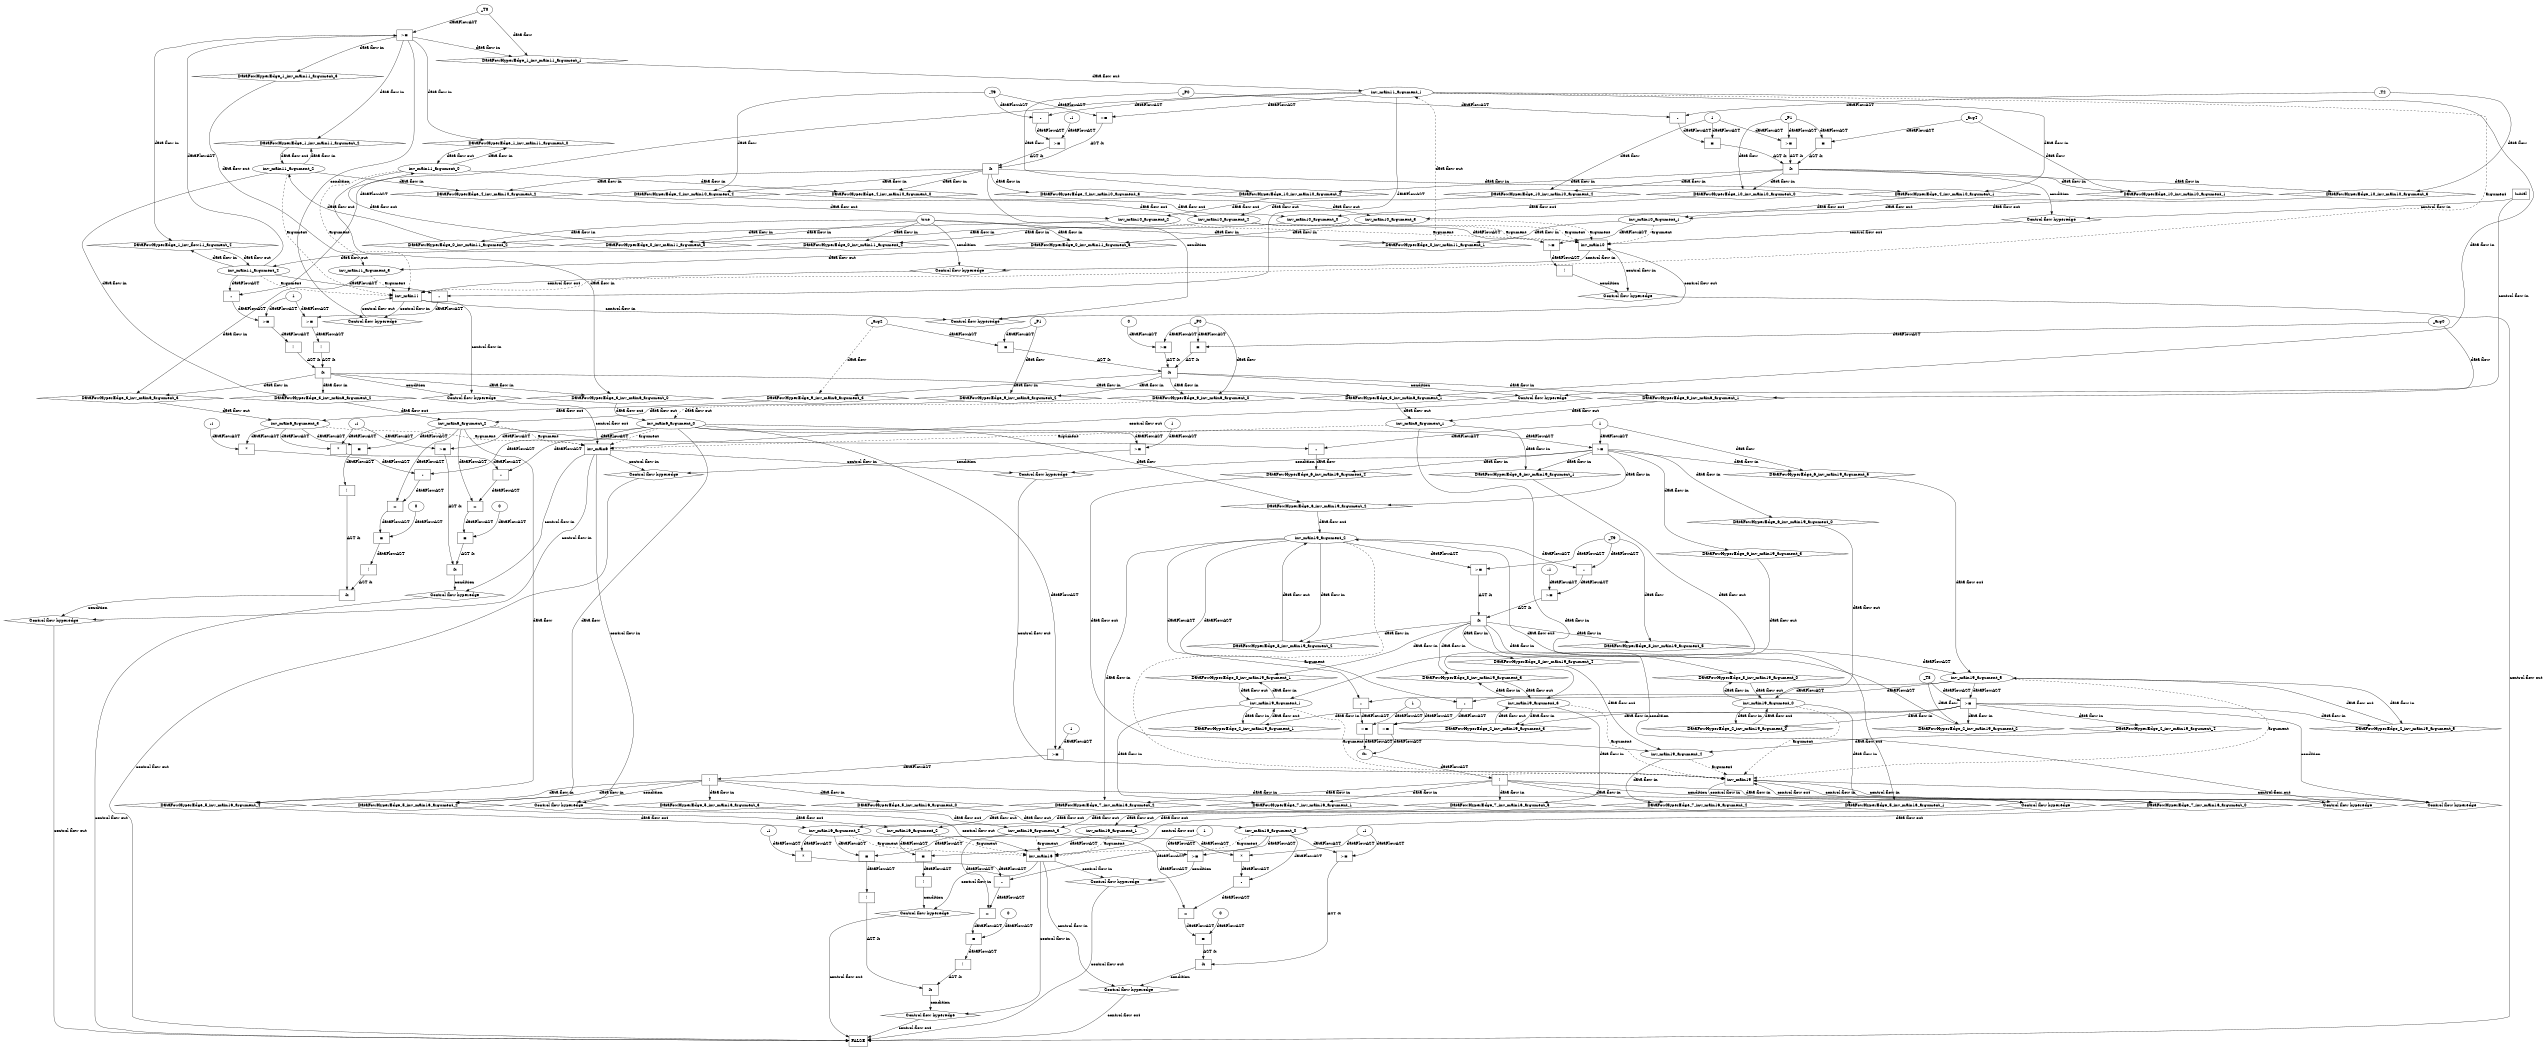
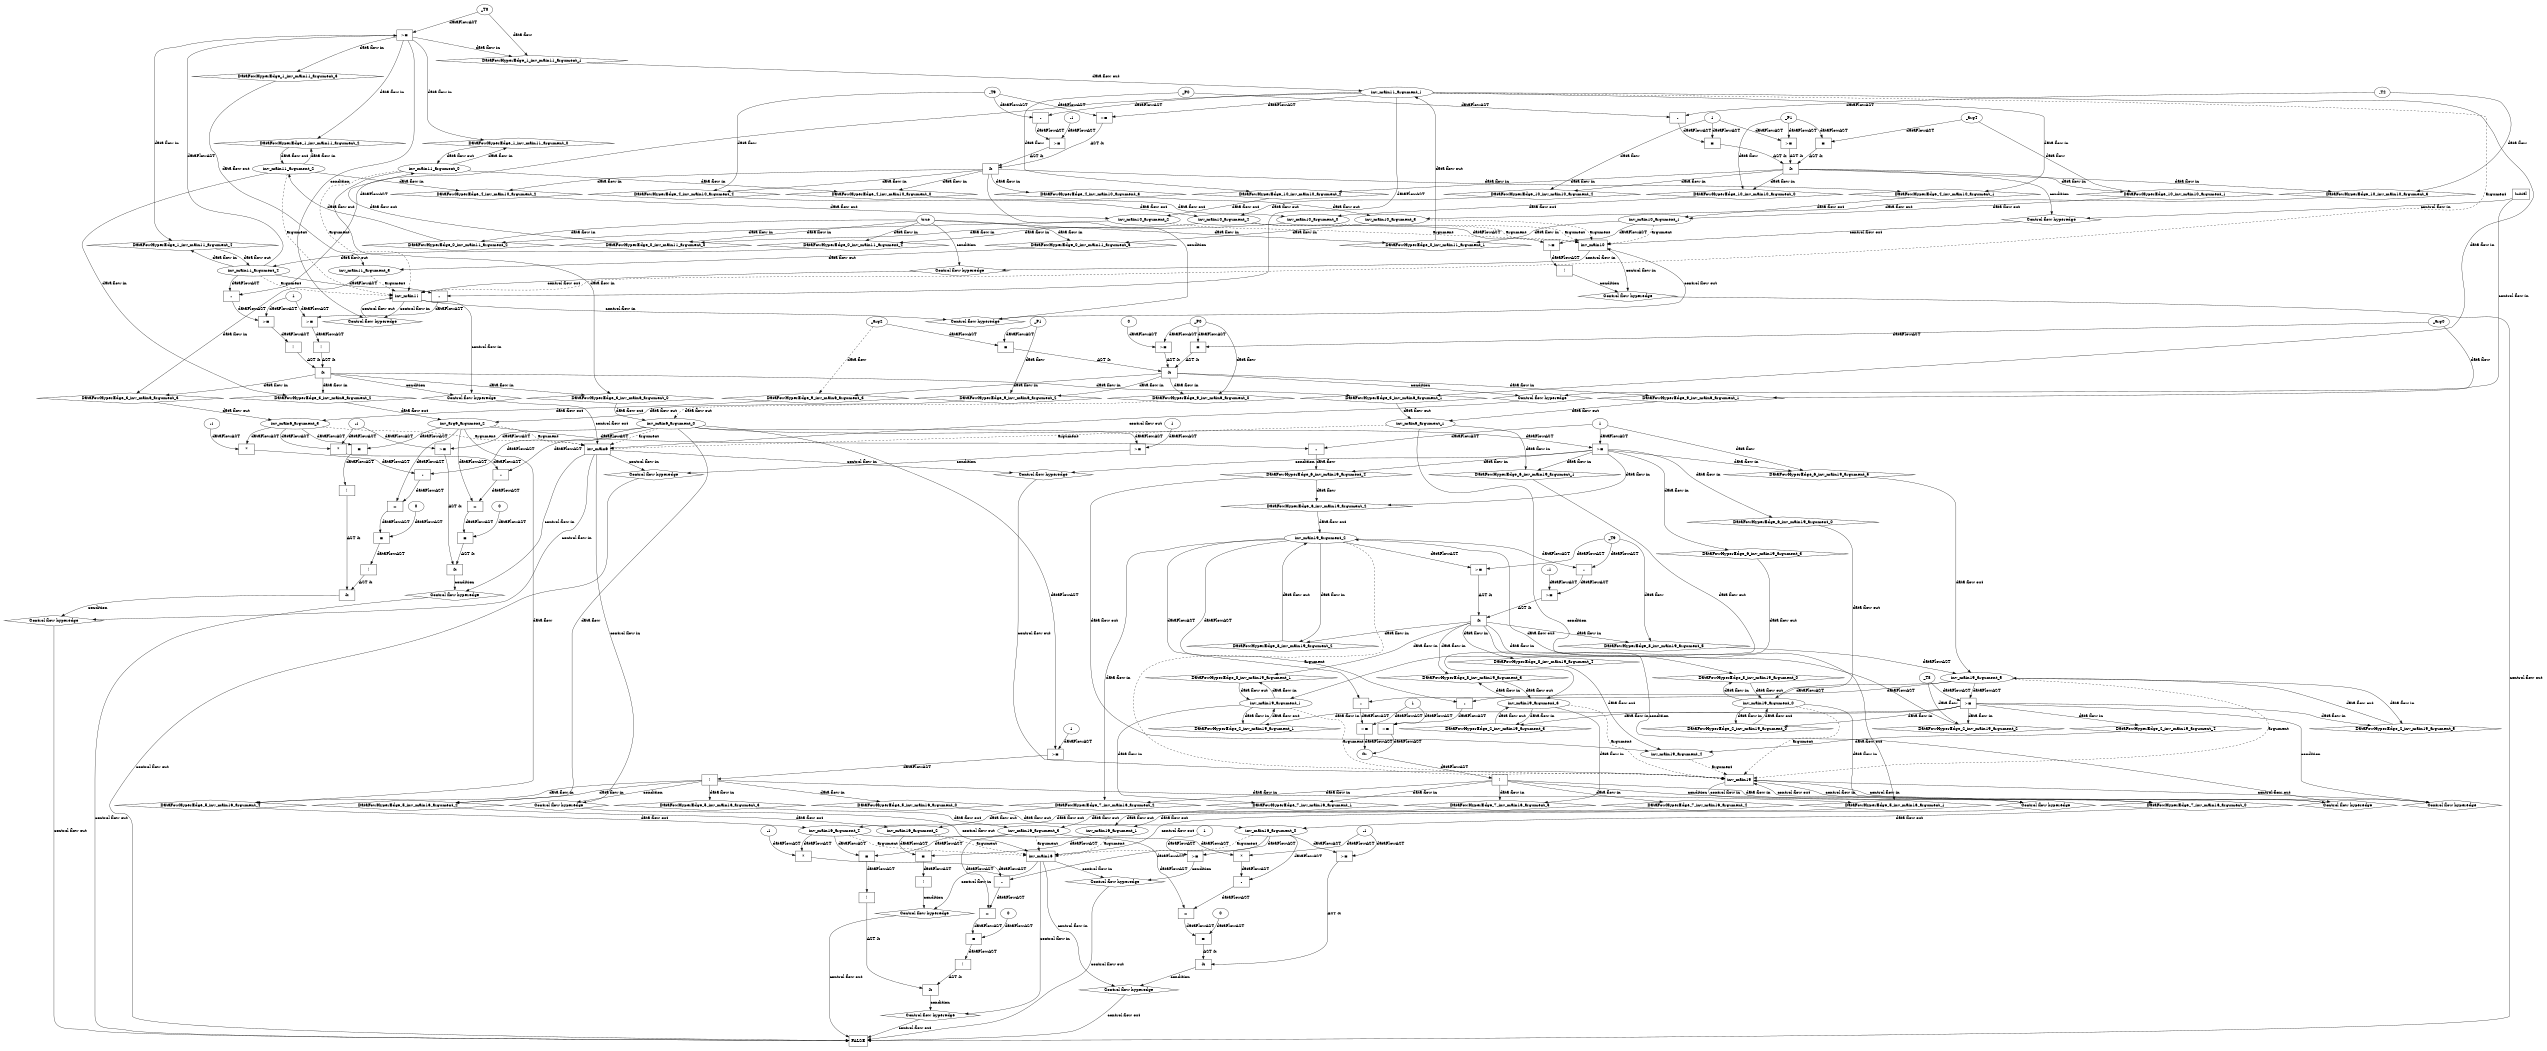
(1435, 165) -> (1435, 165)
(183, 245) -> (183, 245)
(462, 424) -> (462, 424)
(1020, 439) -> (1316, 489)
(1577, 621) -> (1577, 621)
(1630, 778) -> none
